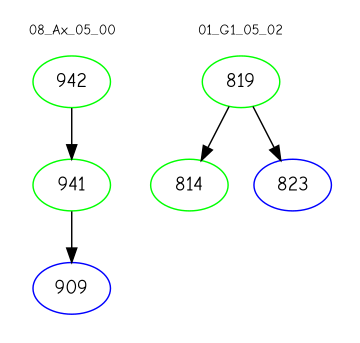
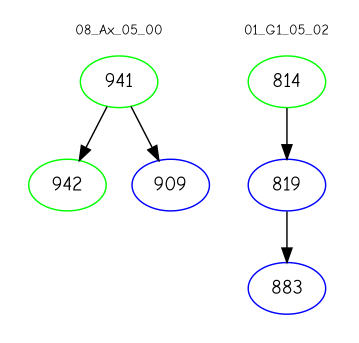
(241, 82) -> (287, 185)
(72, 126) -> (97, 127)
(219, 127) -> (287, 126)
(293, 185) -> (287, 288)
